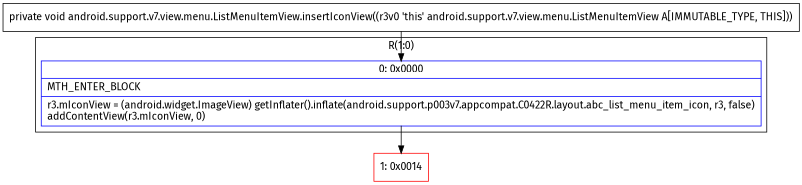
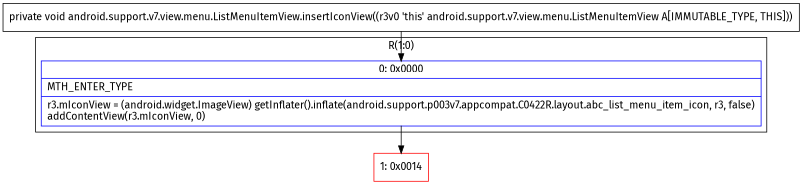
(94, 87) -> (90, 87)
